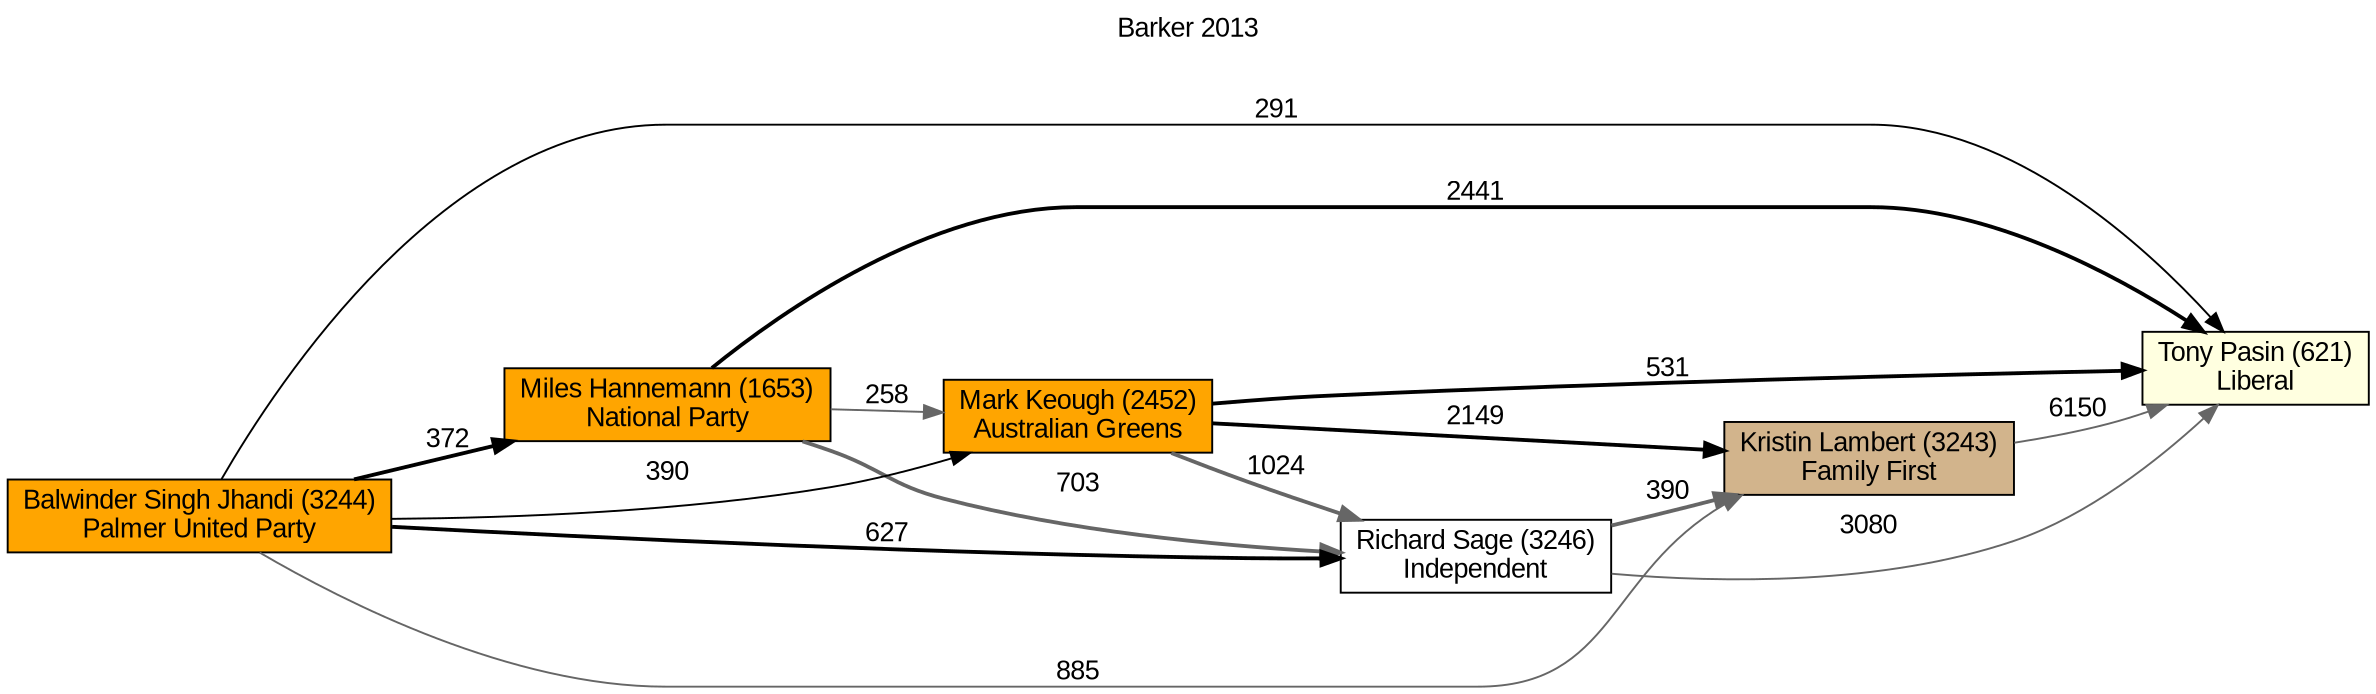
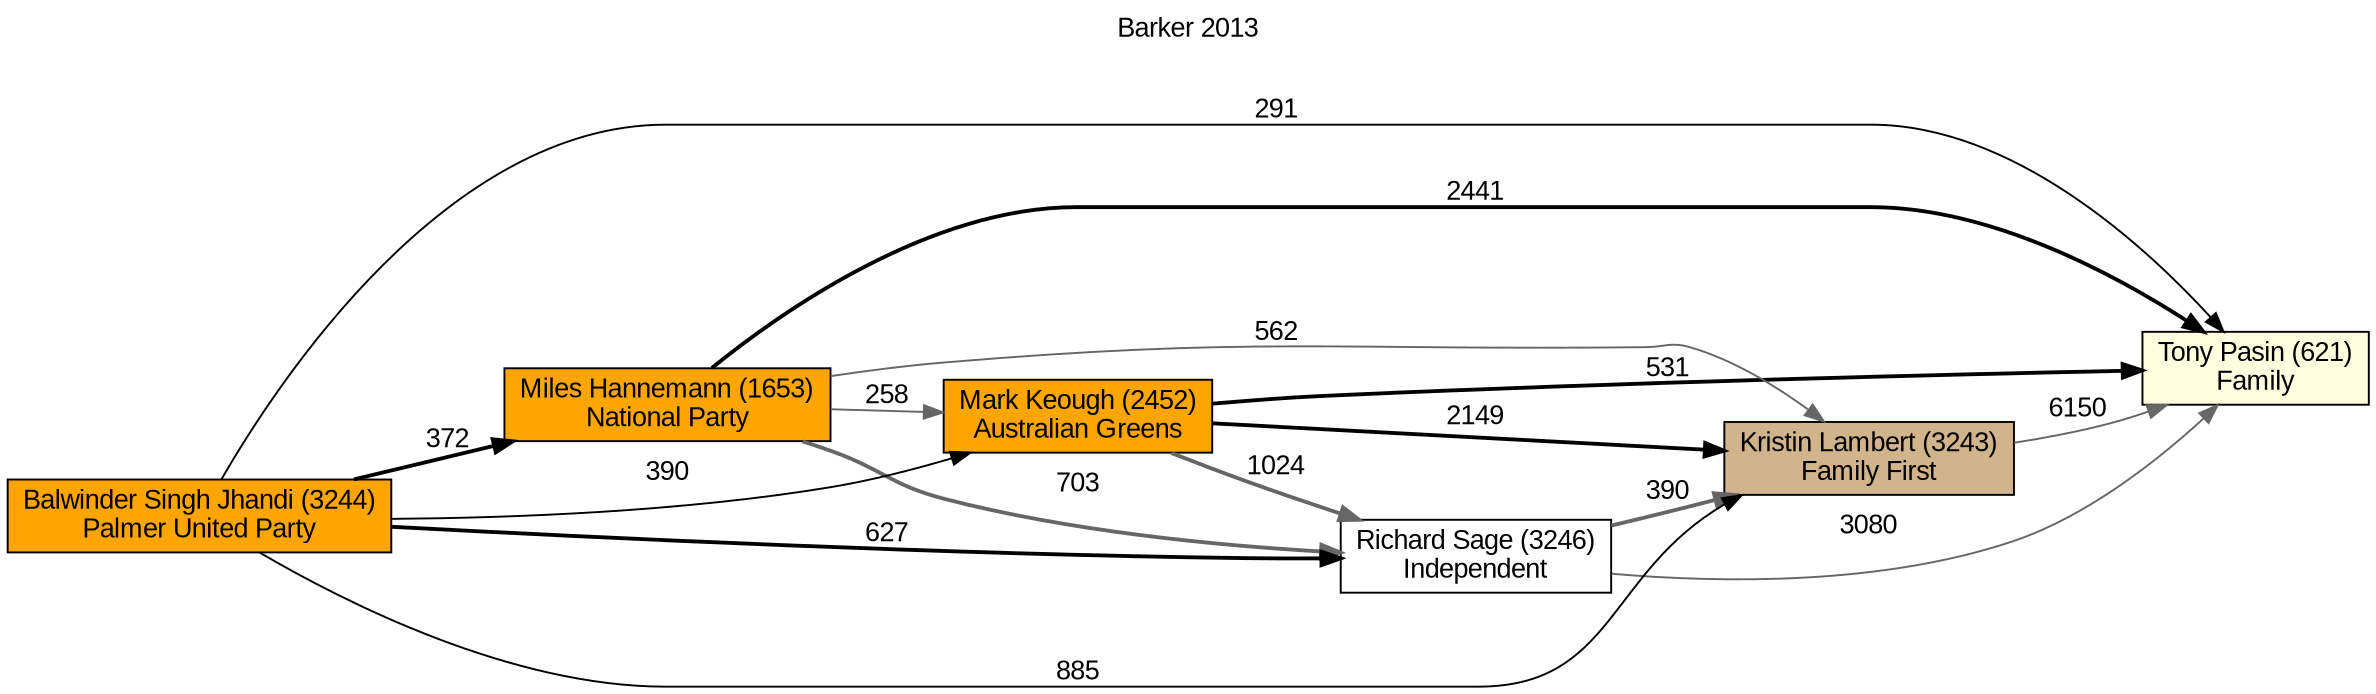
none -> (1327, 346)
(2256, 368) -> (2256, 368)
(1015, 687) -> (1015, 687)
